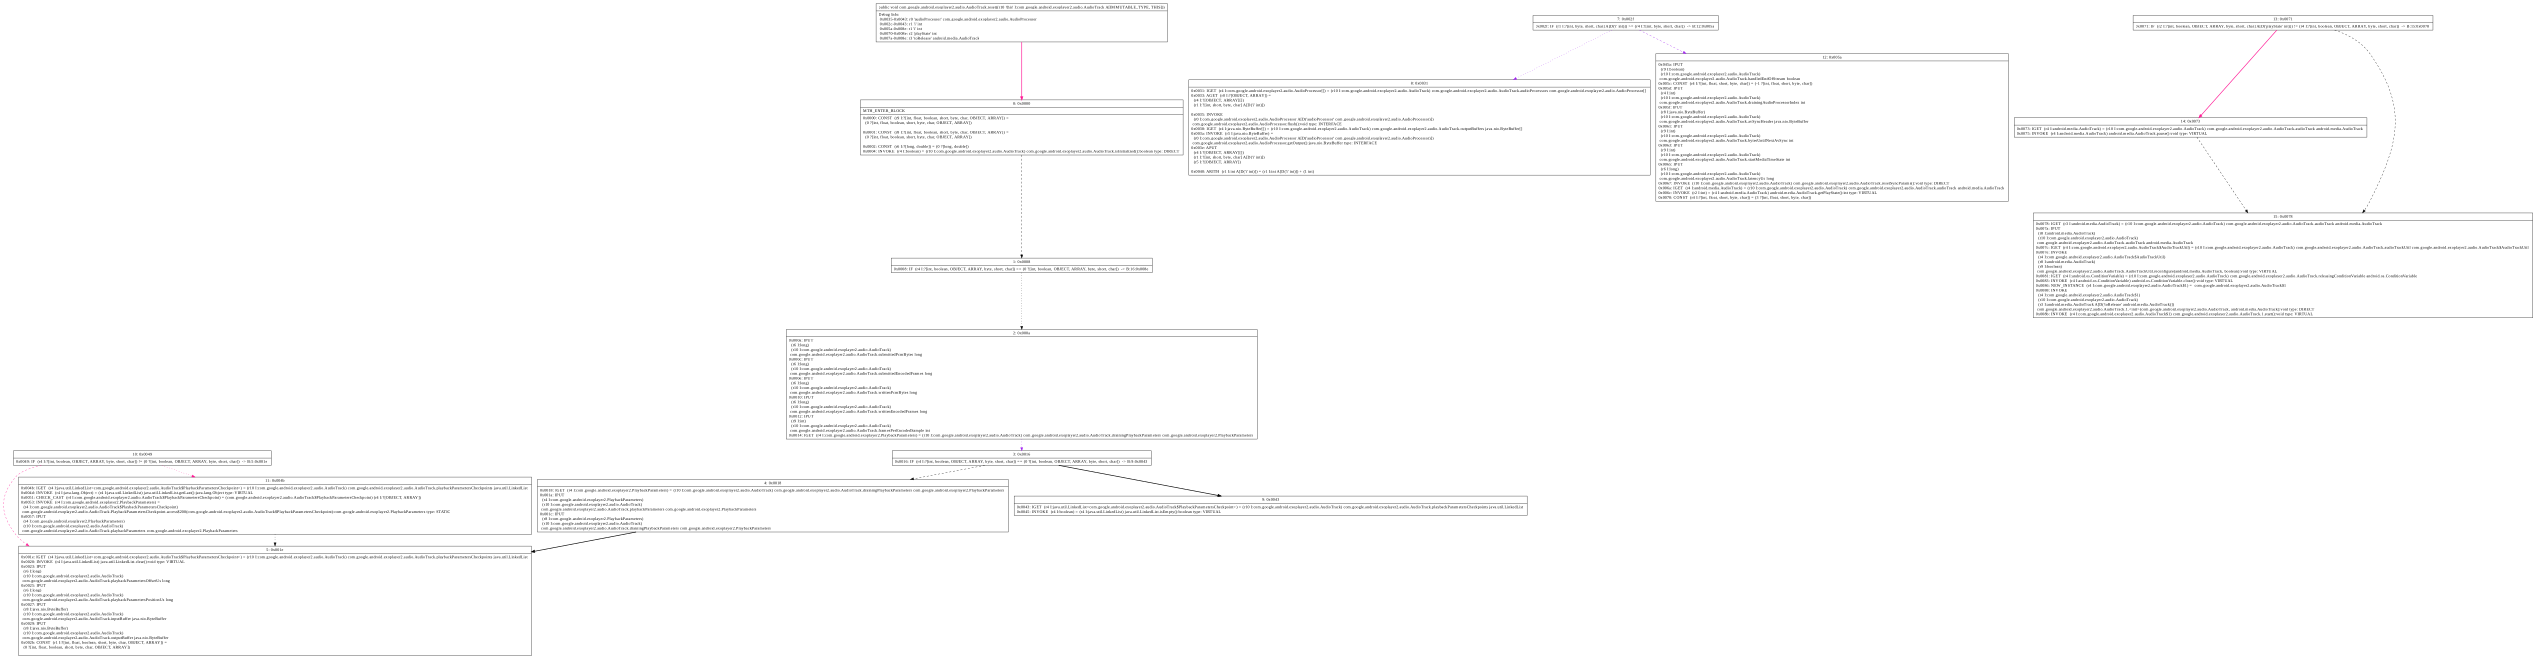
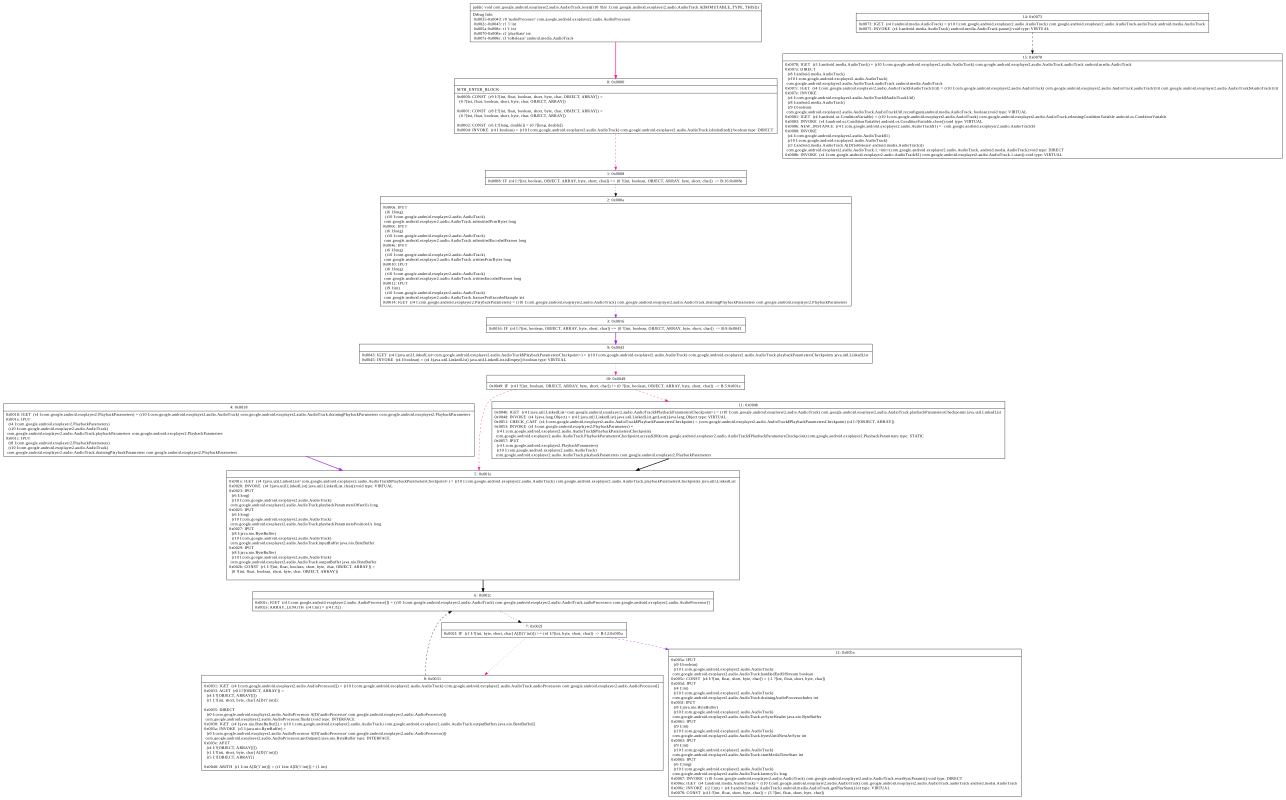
(2283, 23) -> none
(1564, 54) -> (507, 655)
(1672, 64) -> (685, 660)
(1208, 114) -> (221, 710)
(1022, 205) -> (616, 150)
(2049, 228) -> (802, 69)
none -> (616, 368)
(802, 378) -> (396, 245)
(177, 471) -> (650, 395)
(949, 472) -> none
(1138, 480) -> (616, 337)
(275, 539) -> (654, 464)
(585, 542) -> (323, 463)
none -> (483, 601)
